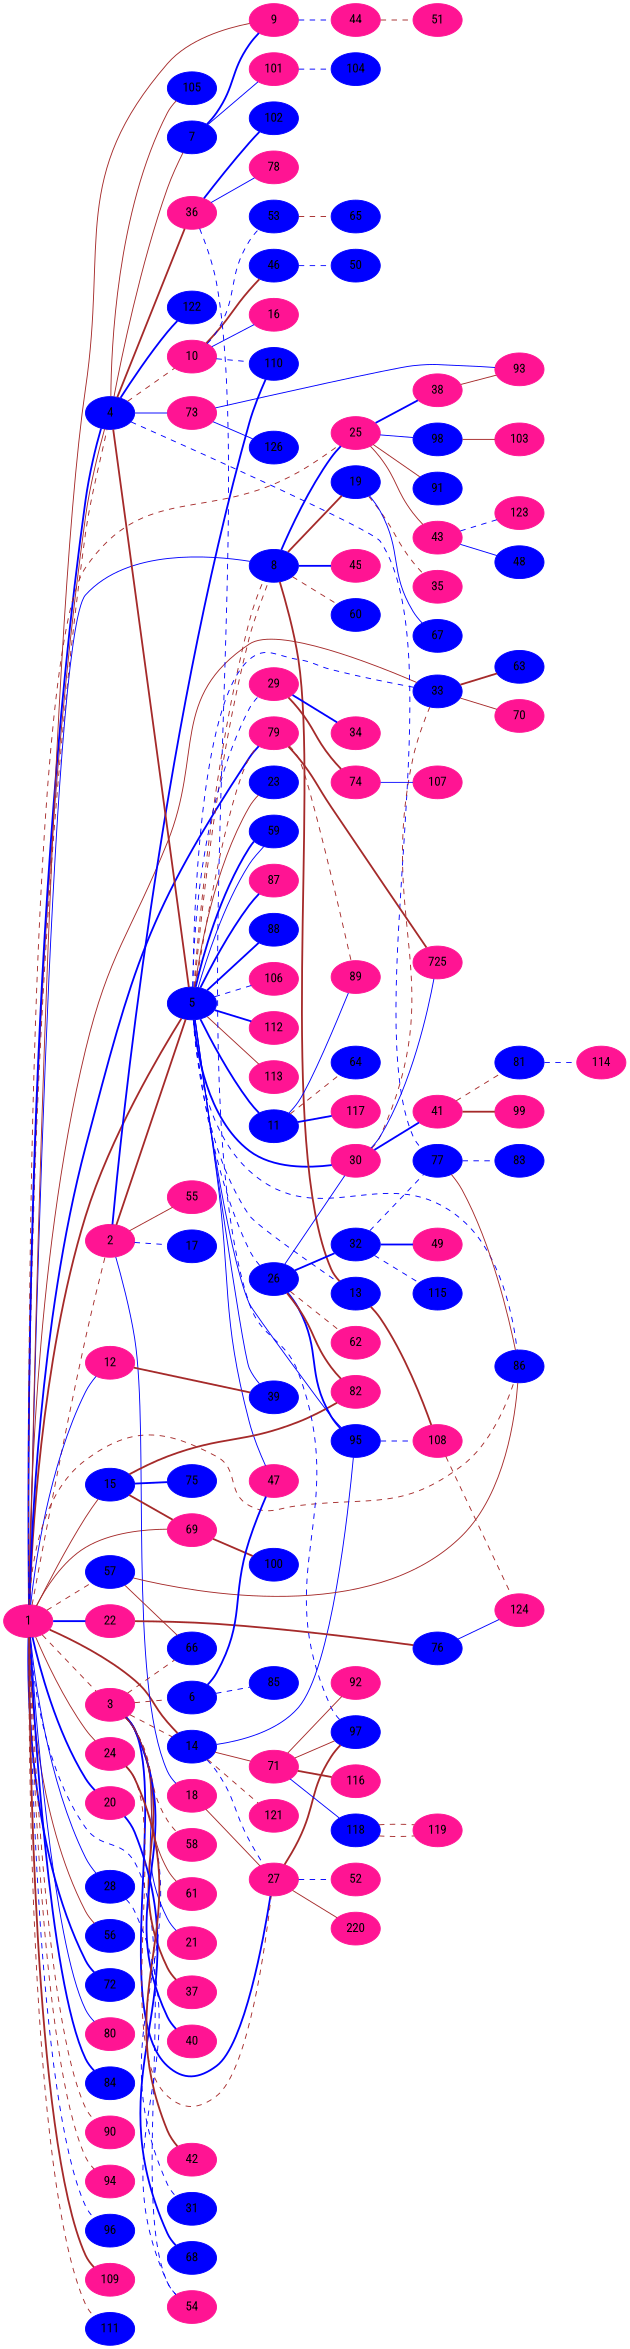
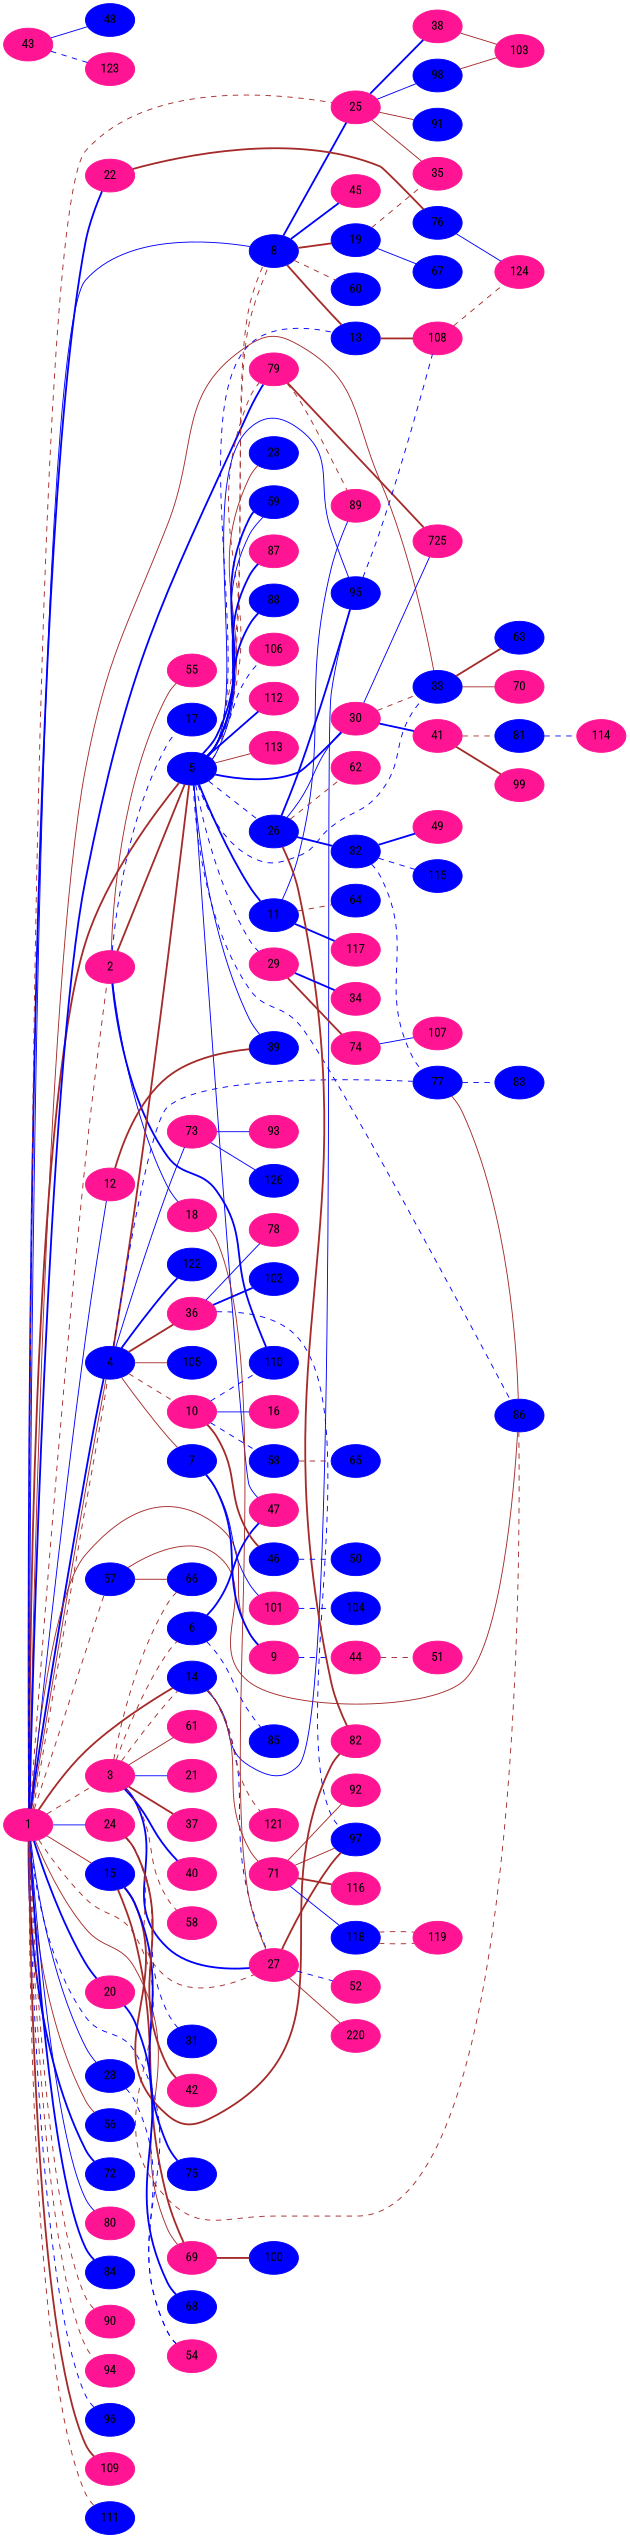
(479, 380) -> (479, 39)
(397, 485) -> (397, 140)
(62, 1691) -> (69, 1825)
